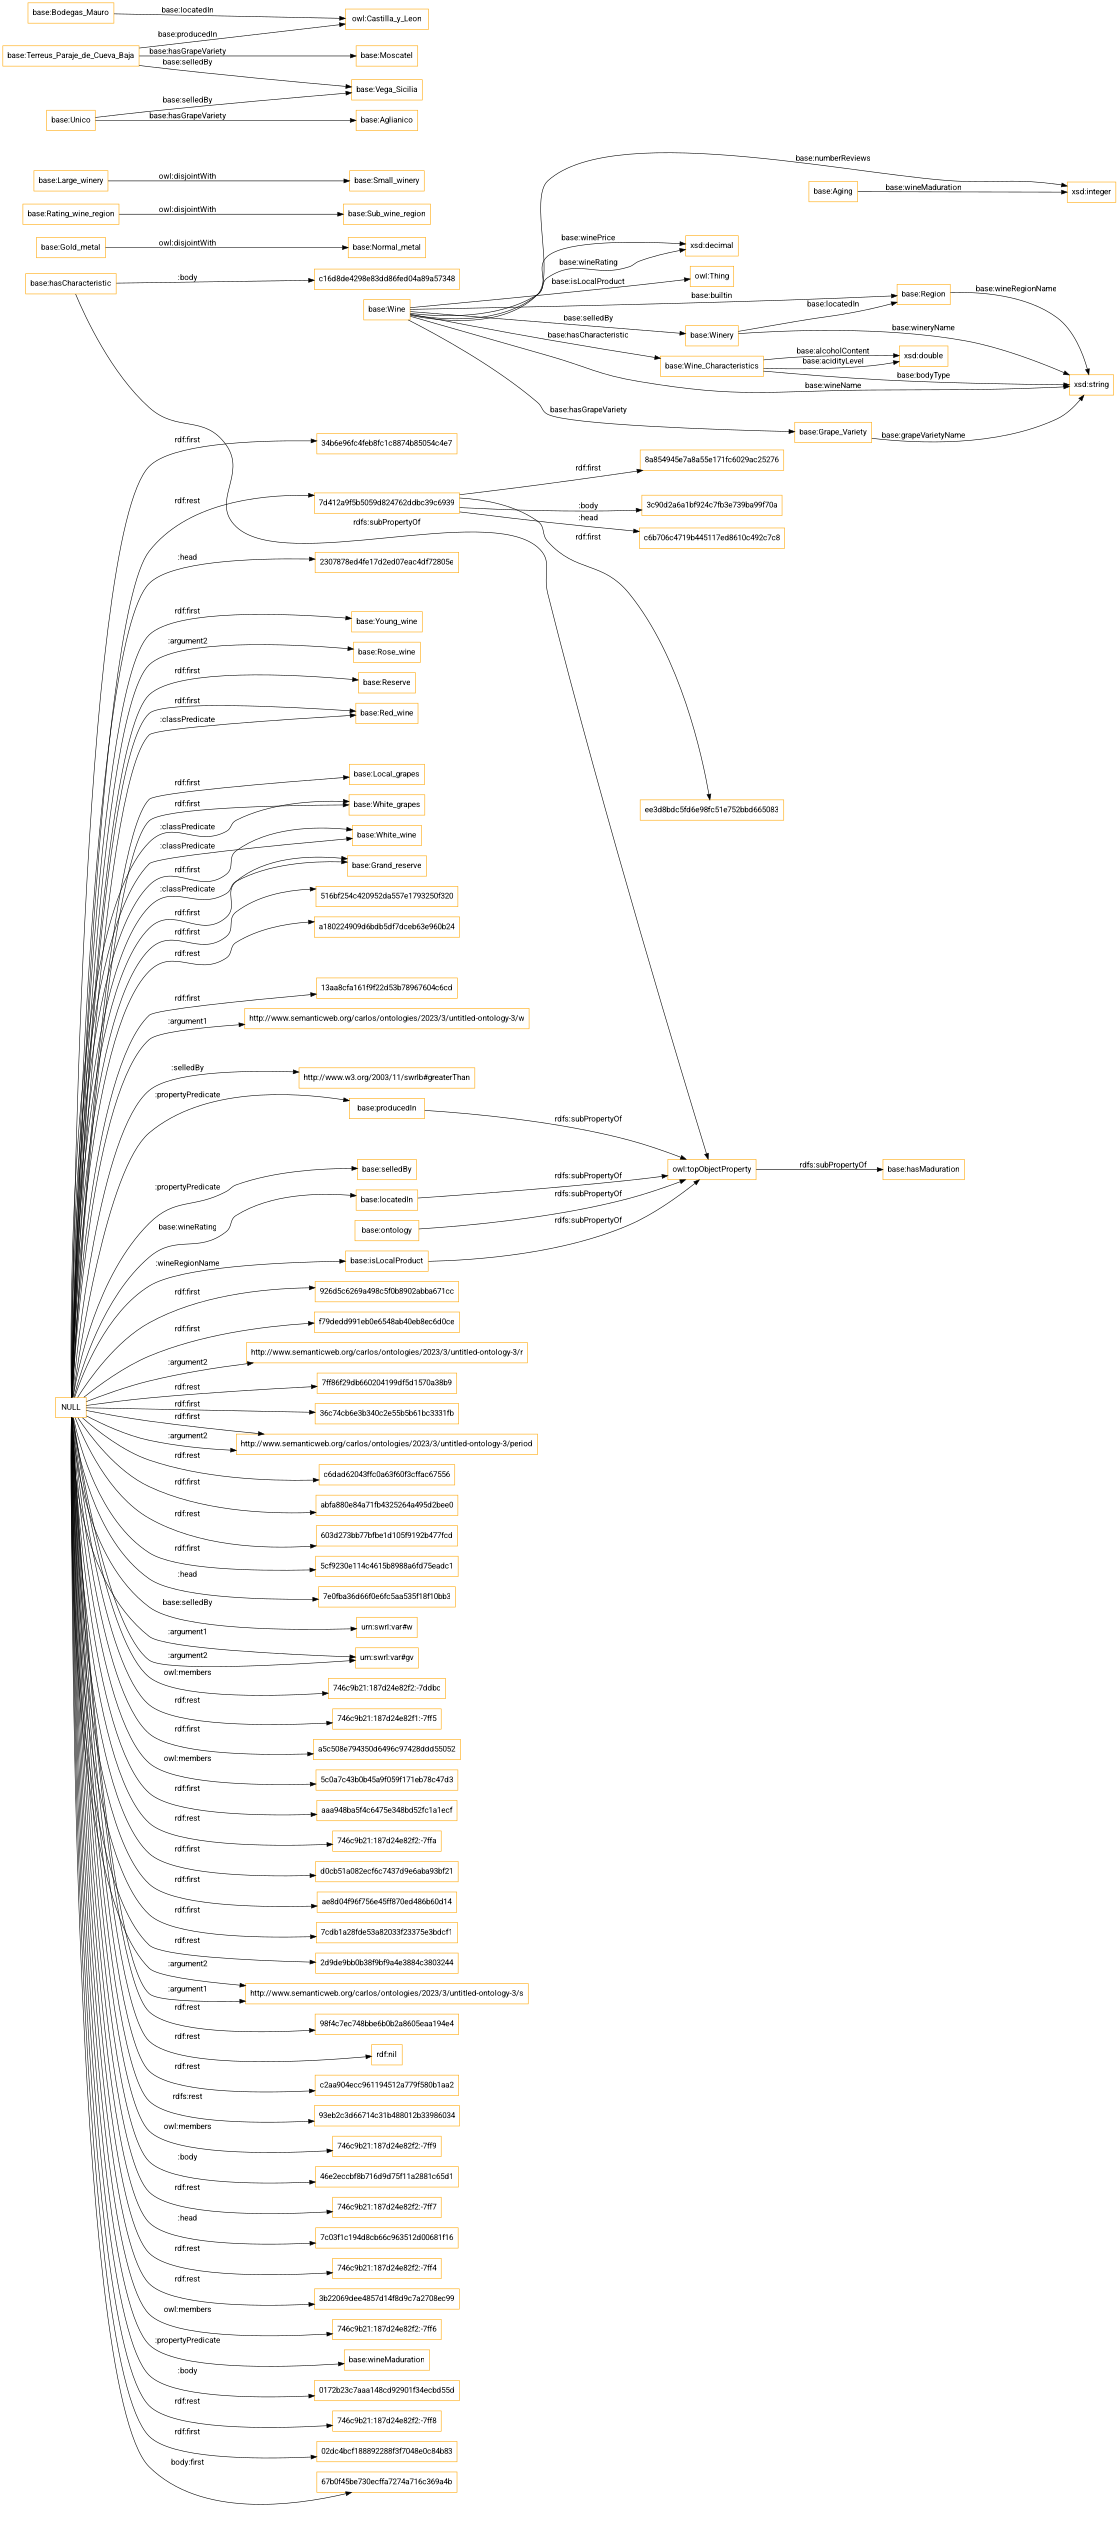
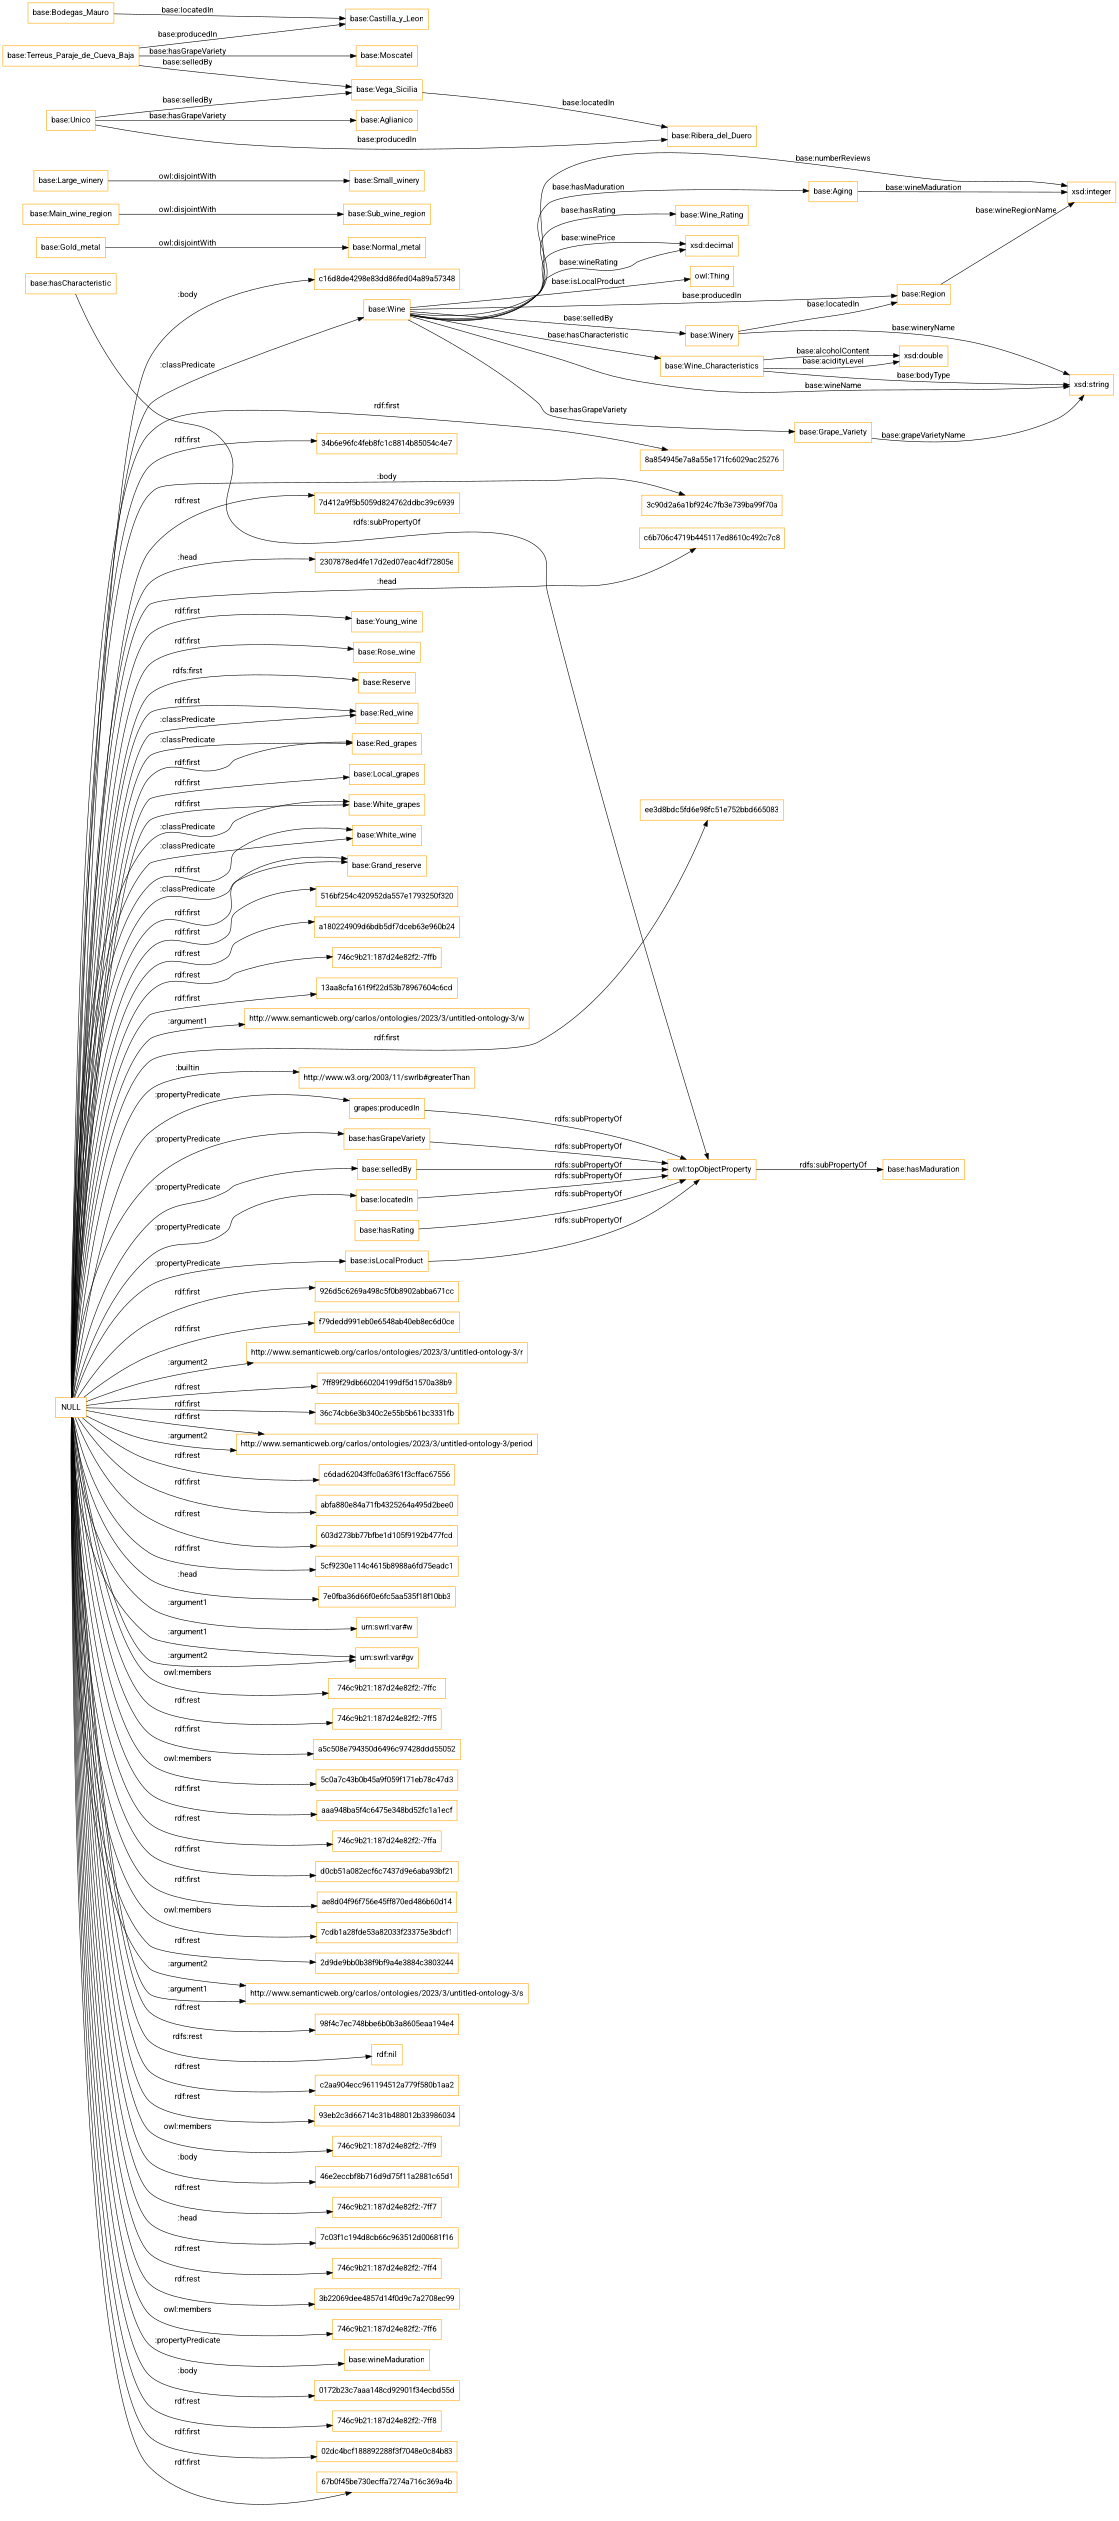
(387, 19) -> (387, 19)
none -> (712, 136)
none -> (560, 199)
(71, 214) -> (71, 214)
none -> (712, 215)
(212, 282) -> (97, 784)
(712, 296) -> (712, 296)
(1035, 305) -> (1005, 245)
(387, 444) -> (387, 444)
(548, 484) -> (98, 689)
(548, 511) -> (117, 605)
(547, 522) -> (121, 691)
(633, 599) -> (308, 1049)
(188, 641) -> (188, 641)
(188, 671) -> (188, 671)
none -> (387, 744)
none -> (94, 785)
none -> (387, 958)
(188, 1068) -> (188, 1068)
(387, 1109) -> (387, 1109)
none -> (387, 1139)
none -> (539, 1170)
(188, 1228) -> (188, 1228)
(387, 1231) -> (387, 1231)
(188, 1264) -> (188, 1264)
(387, 1383) -> (387, 1383)
(387, 1475) -> (387, 1475)
(188, 1603) -> (188, 1603)
(387, 1688) -> (387, 1688)
(387, 1719) -> (387, 1719)
(188, 1910) -> (188, 1910)
(387, 2024) -> (387, 2024)
(188, 2037) -> (188, 2037)
(188, 2097) -> (188, 2097)
(387, 2299) -> (387, 2299)
(188, 2463) -> (188, 2463)
